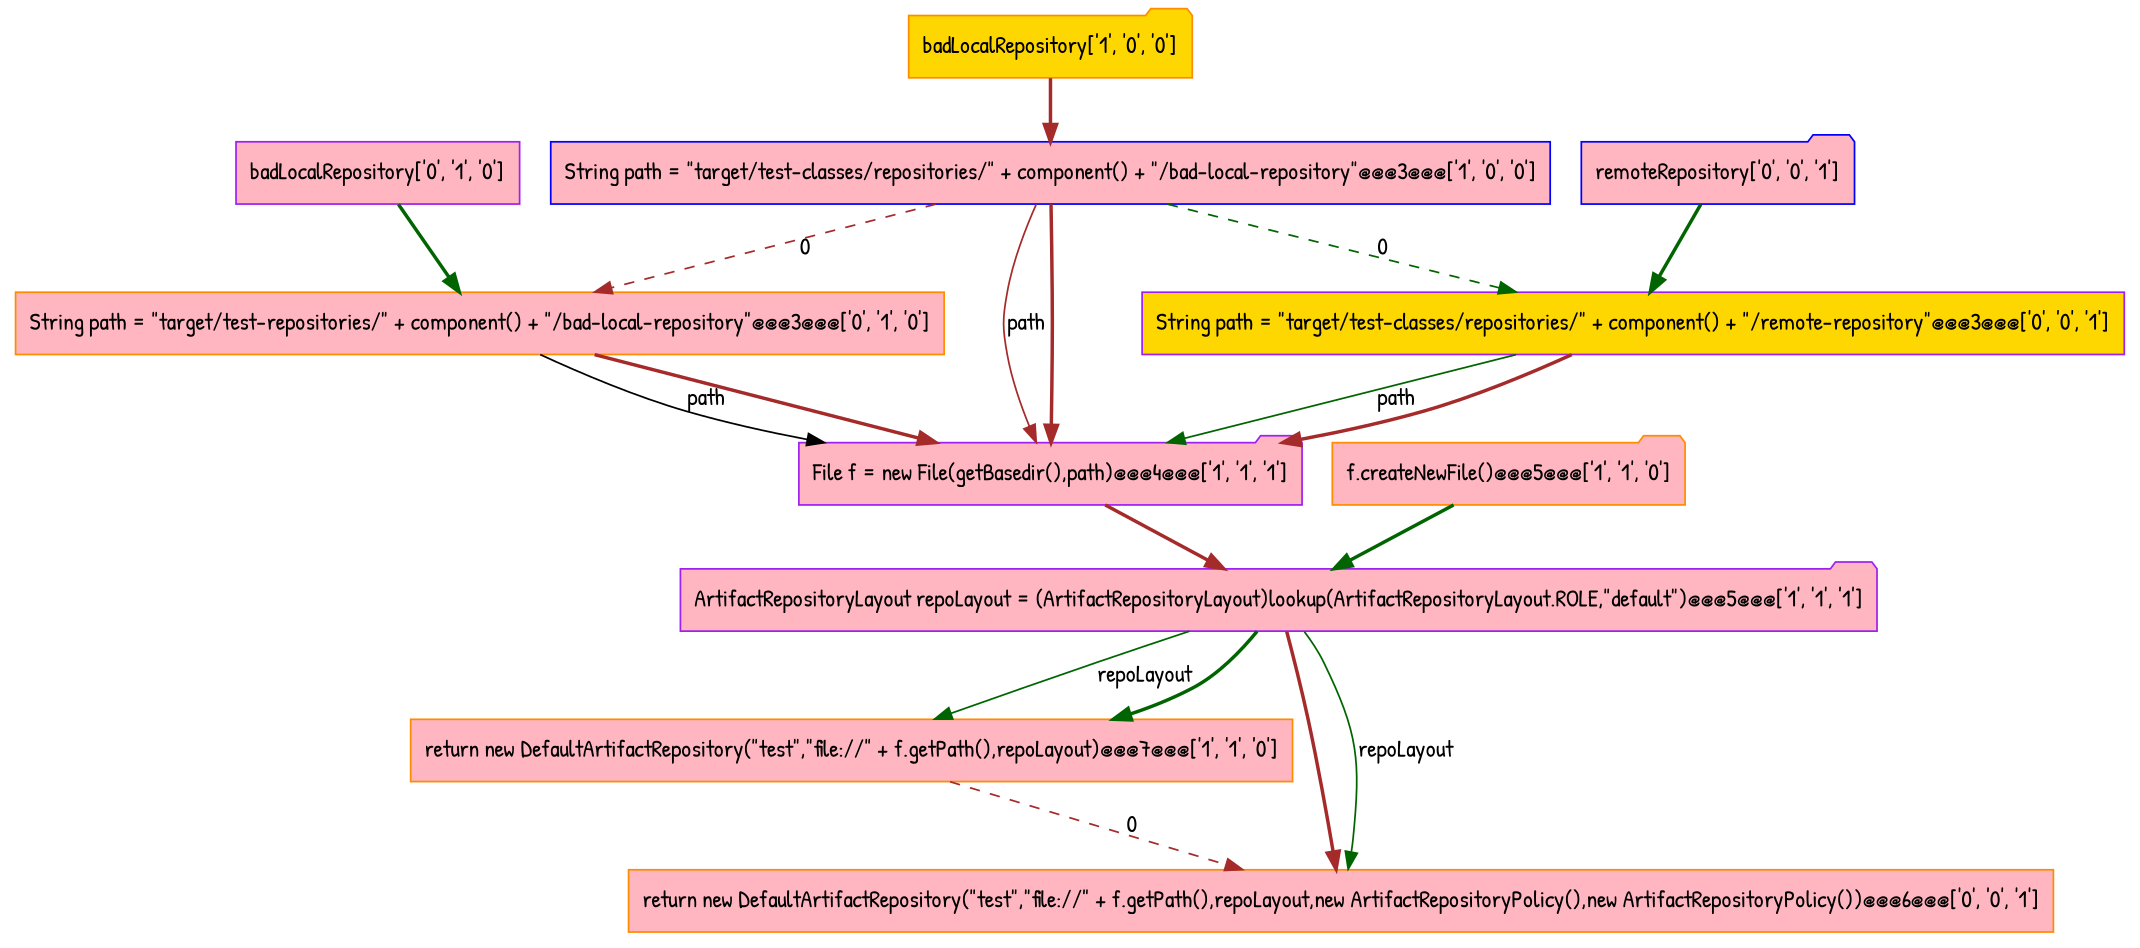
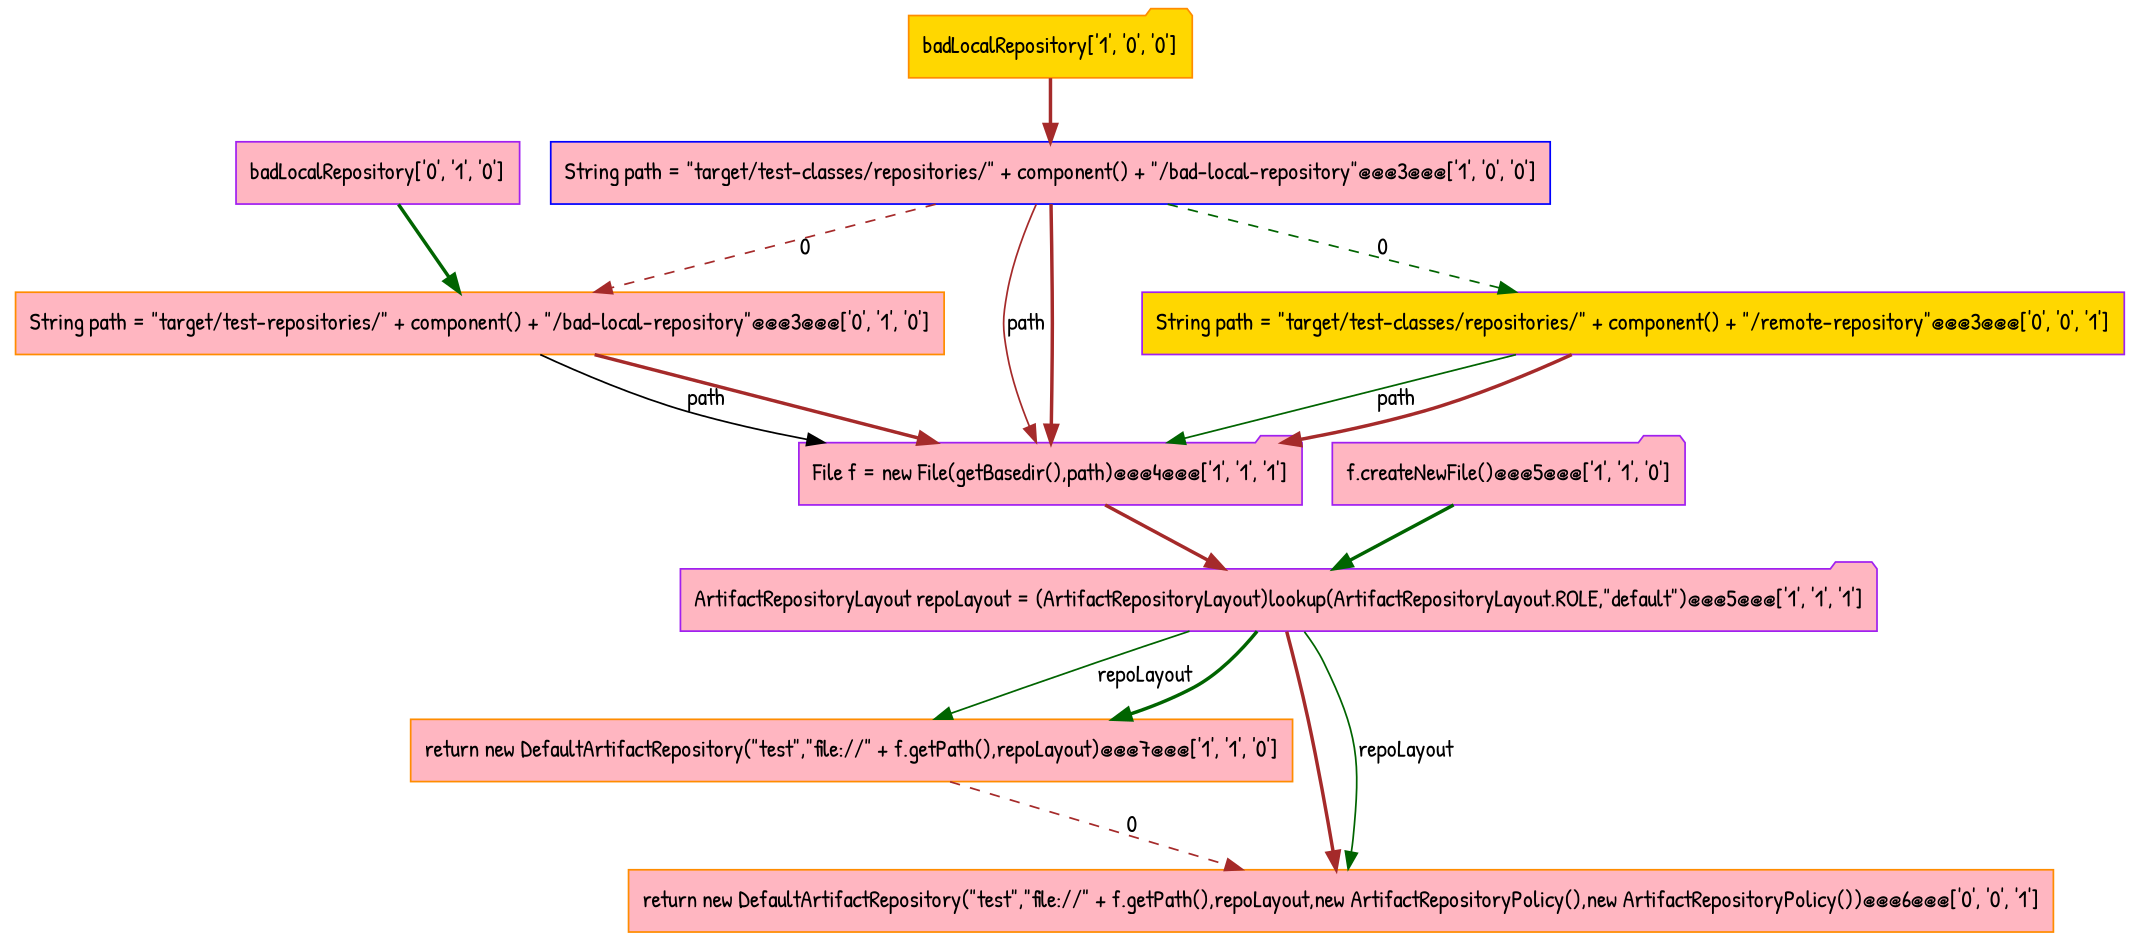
(1718, 173) -> none
(1509, 474) -> (1509, 474)
